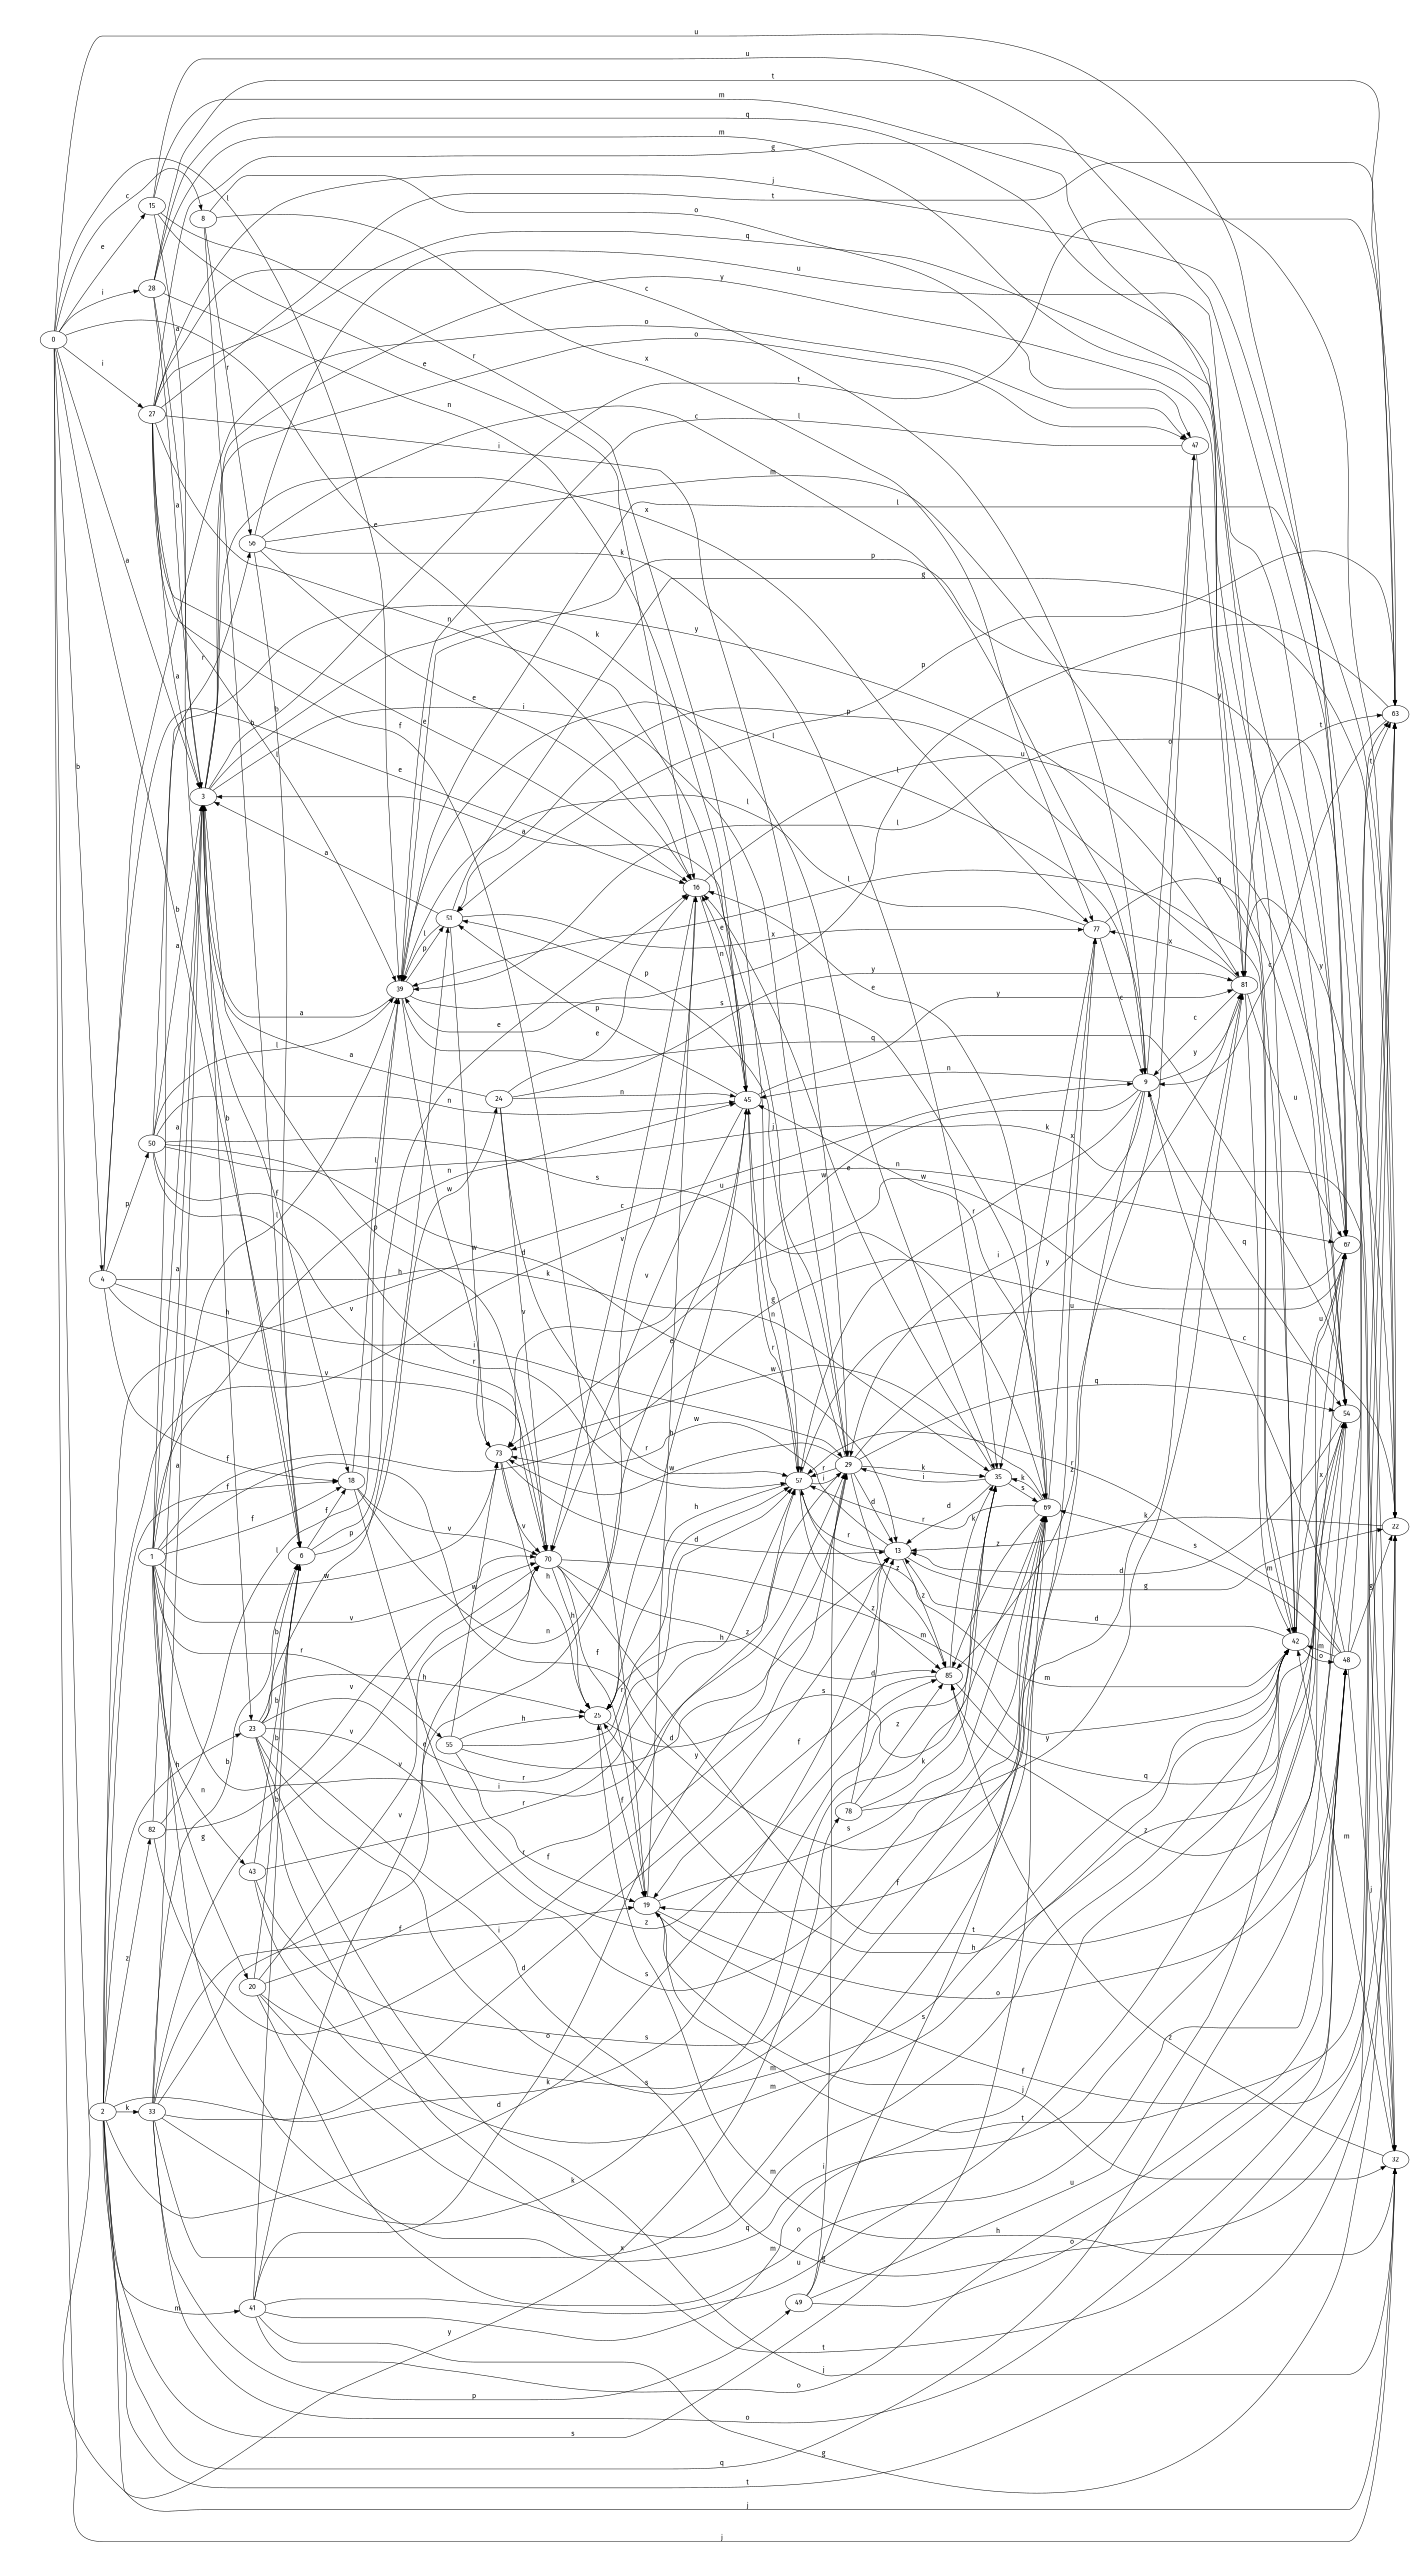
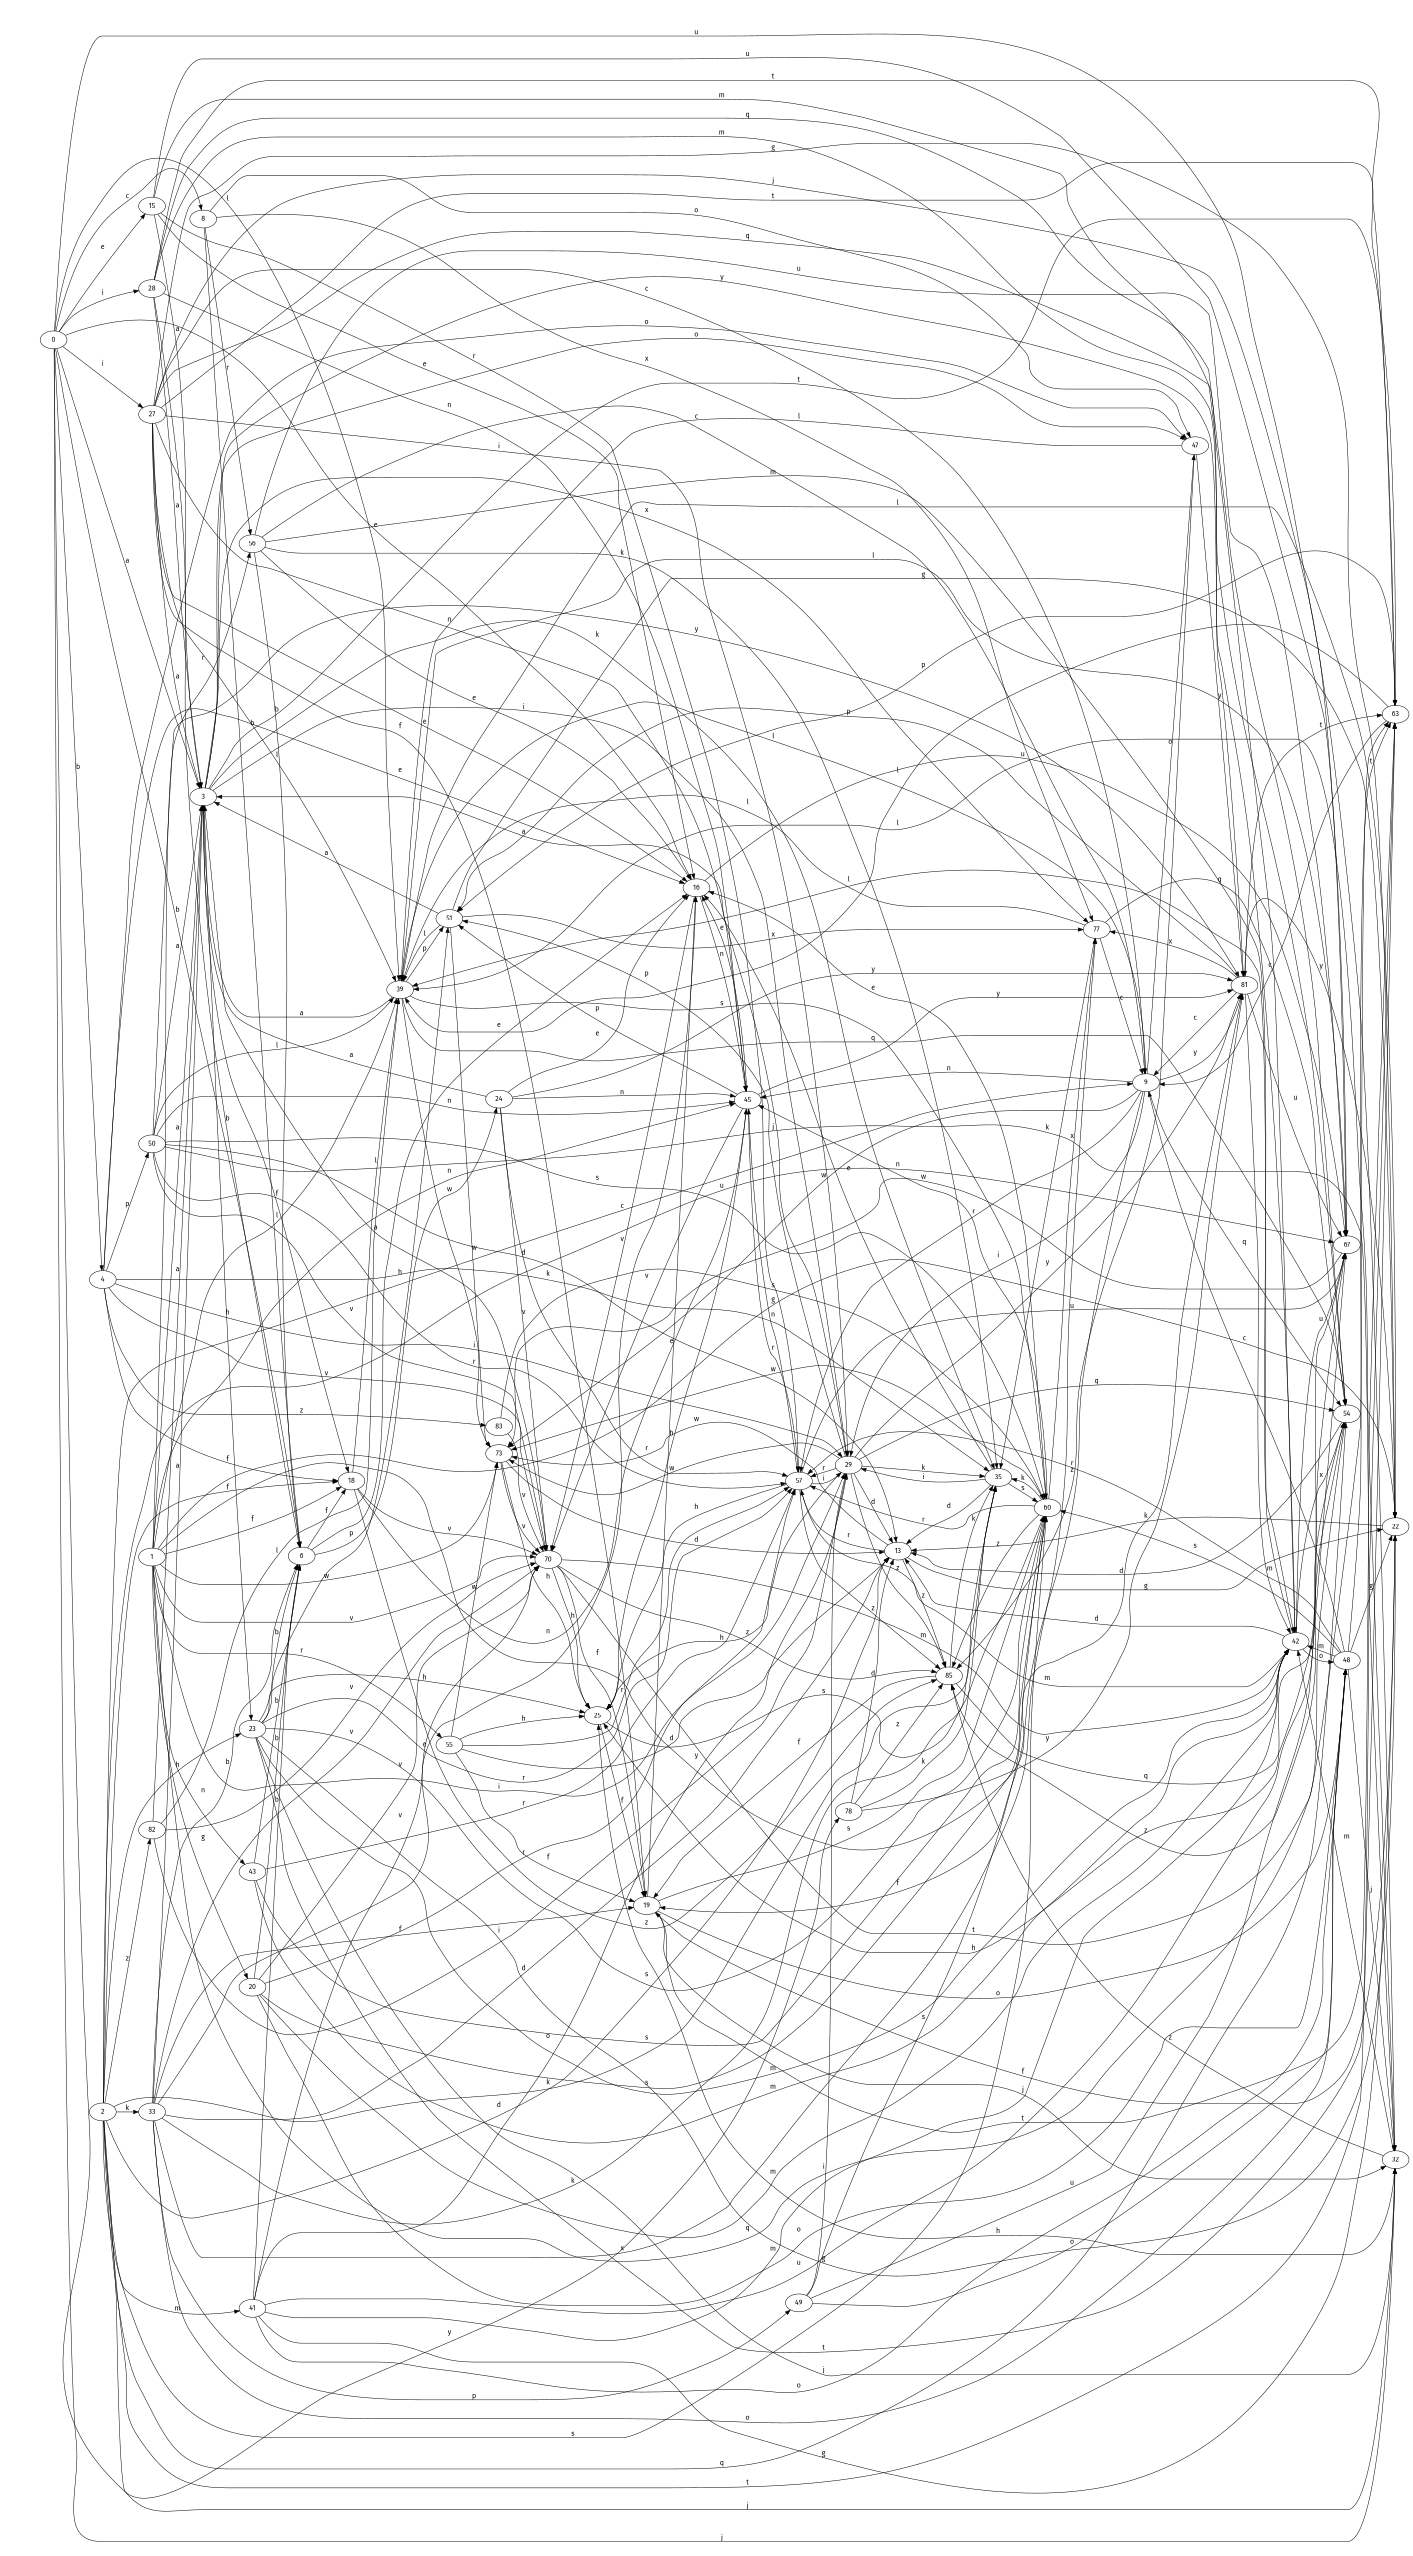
(873, 556) -> (873, 556)
(376, 1228) -> (376, 1228)
none -> (499, 1427)
(1048, 1508) -> (1048, 1508)
